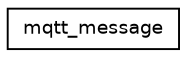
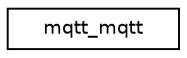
(93, 29) -> (93, 29)
